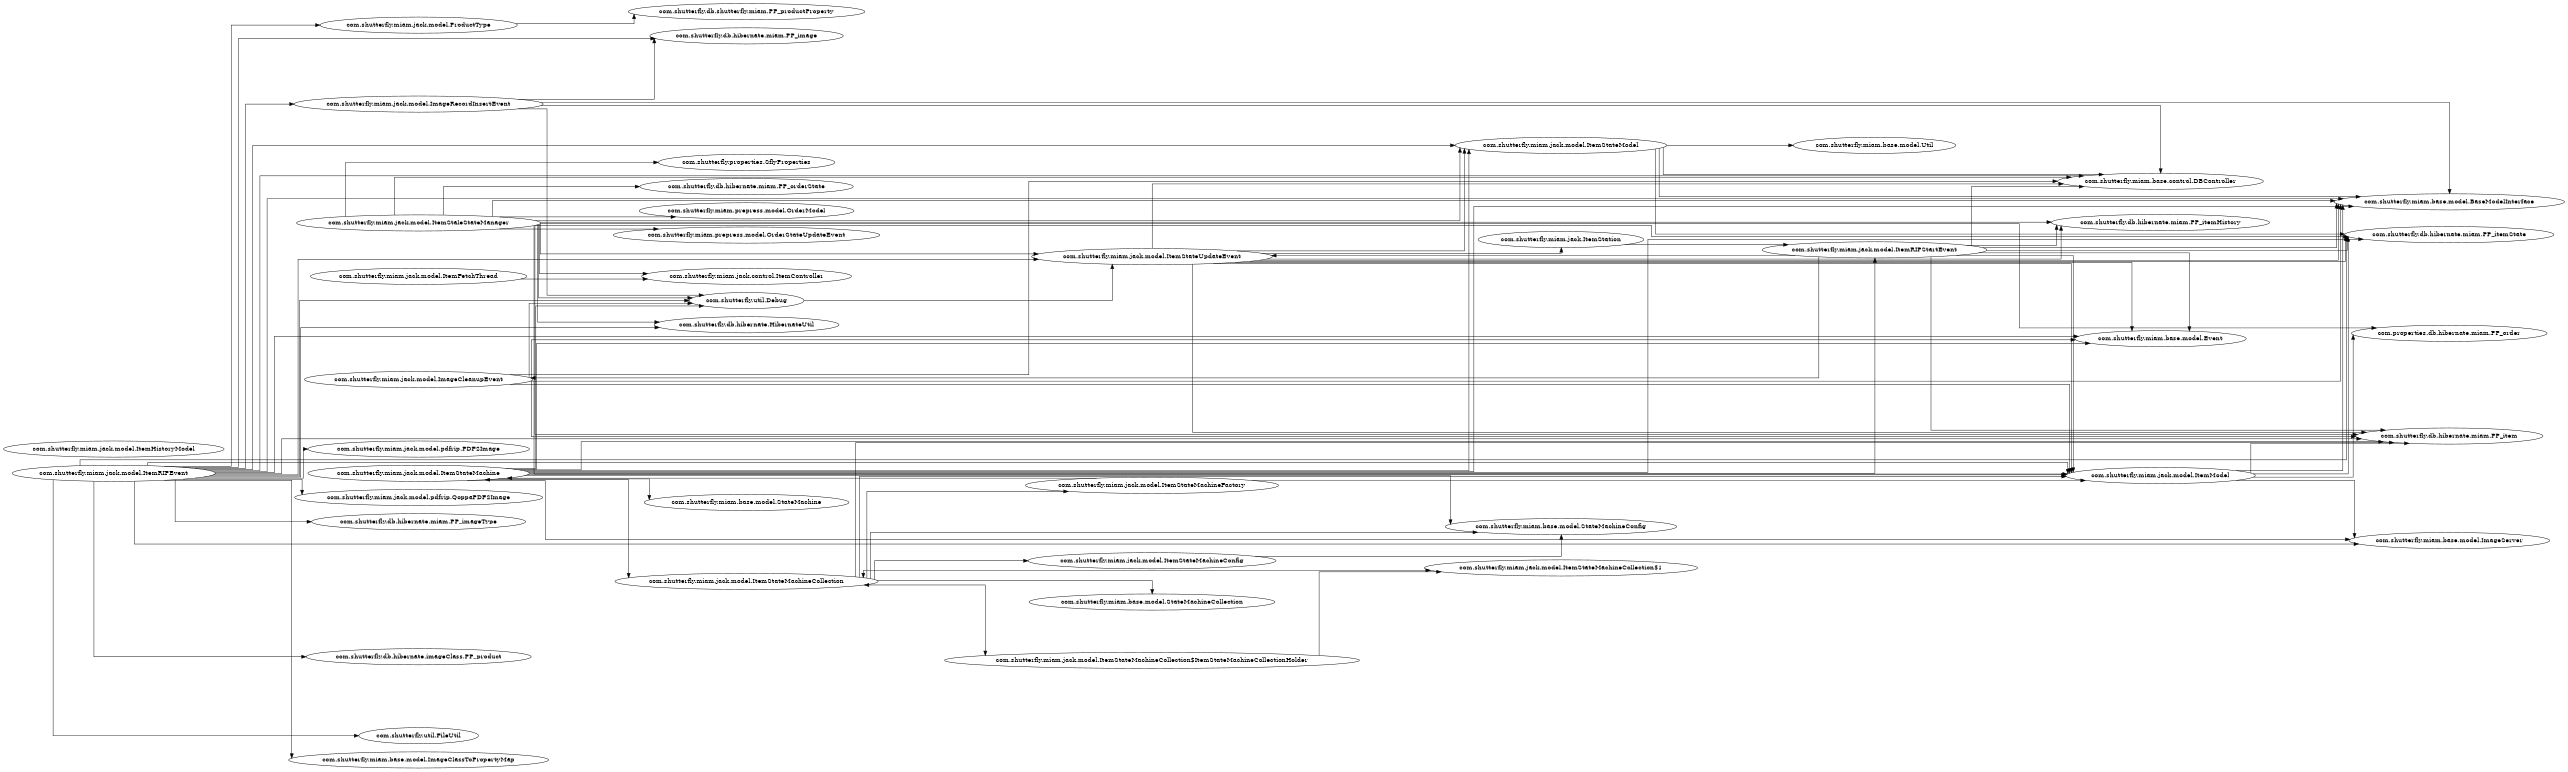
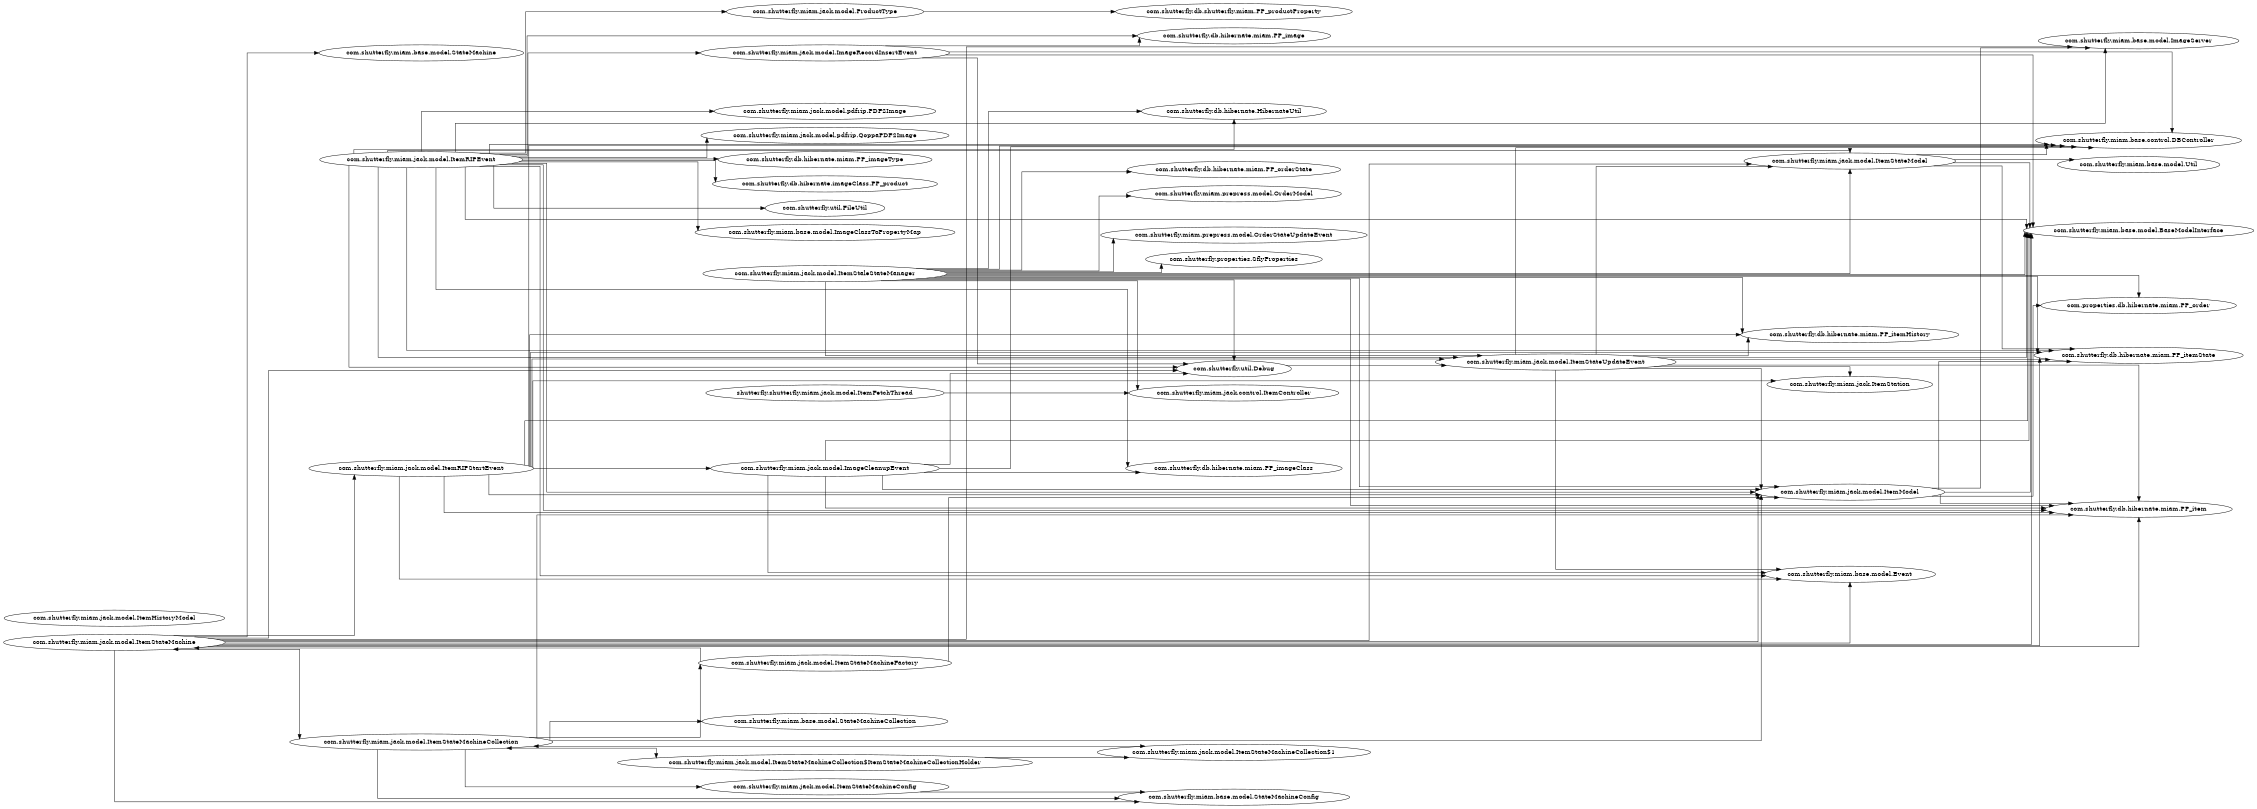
(1704, 245) -> (1109, 381)
(419, 276) -> (825, 393)
none -> (1234, 468)
